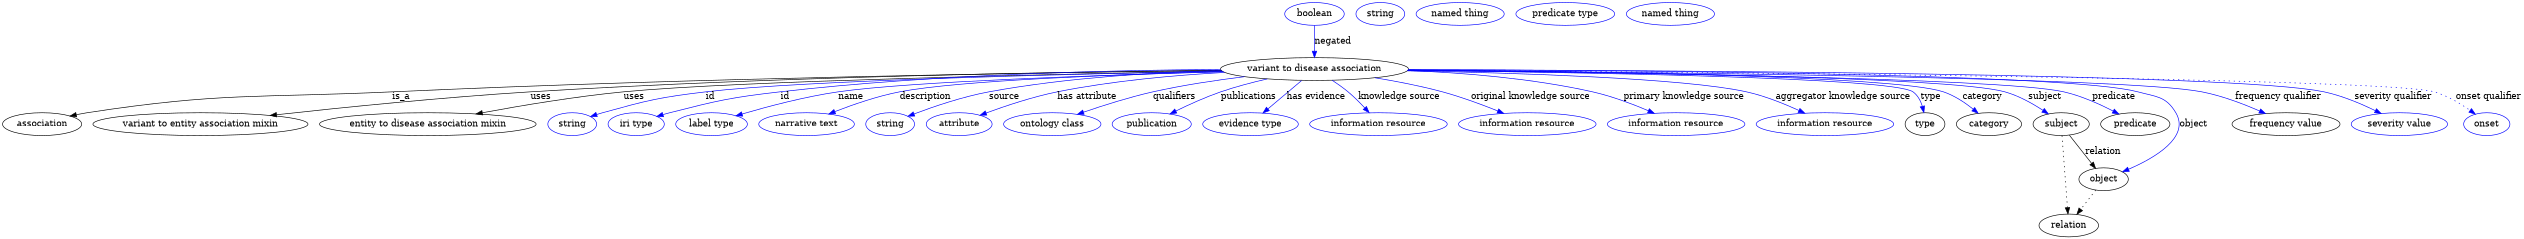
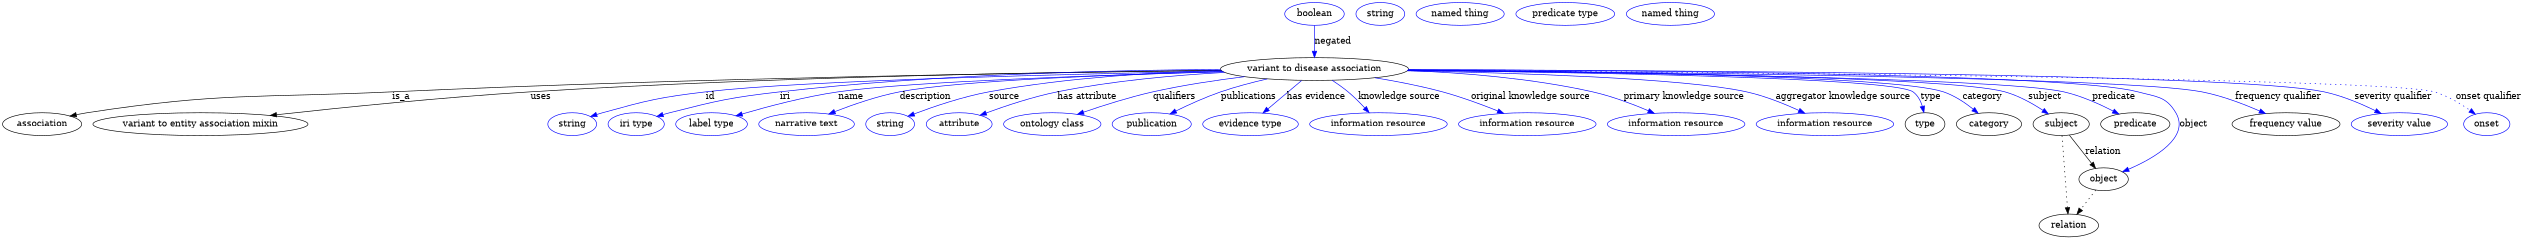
(785, 97) -> (785, 97)
(428, 124) -> none
